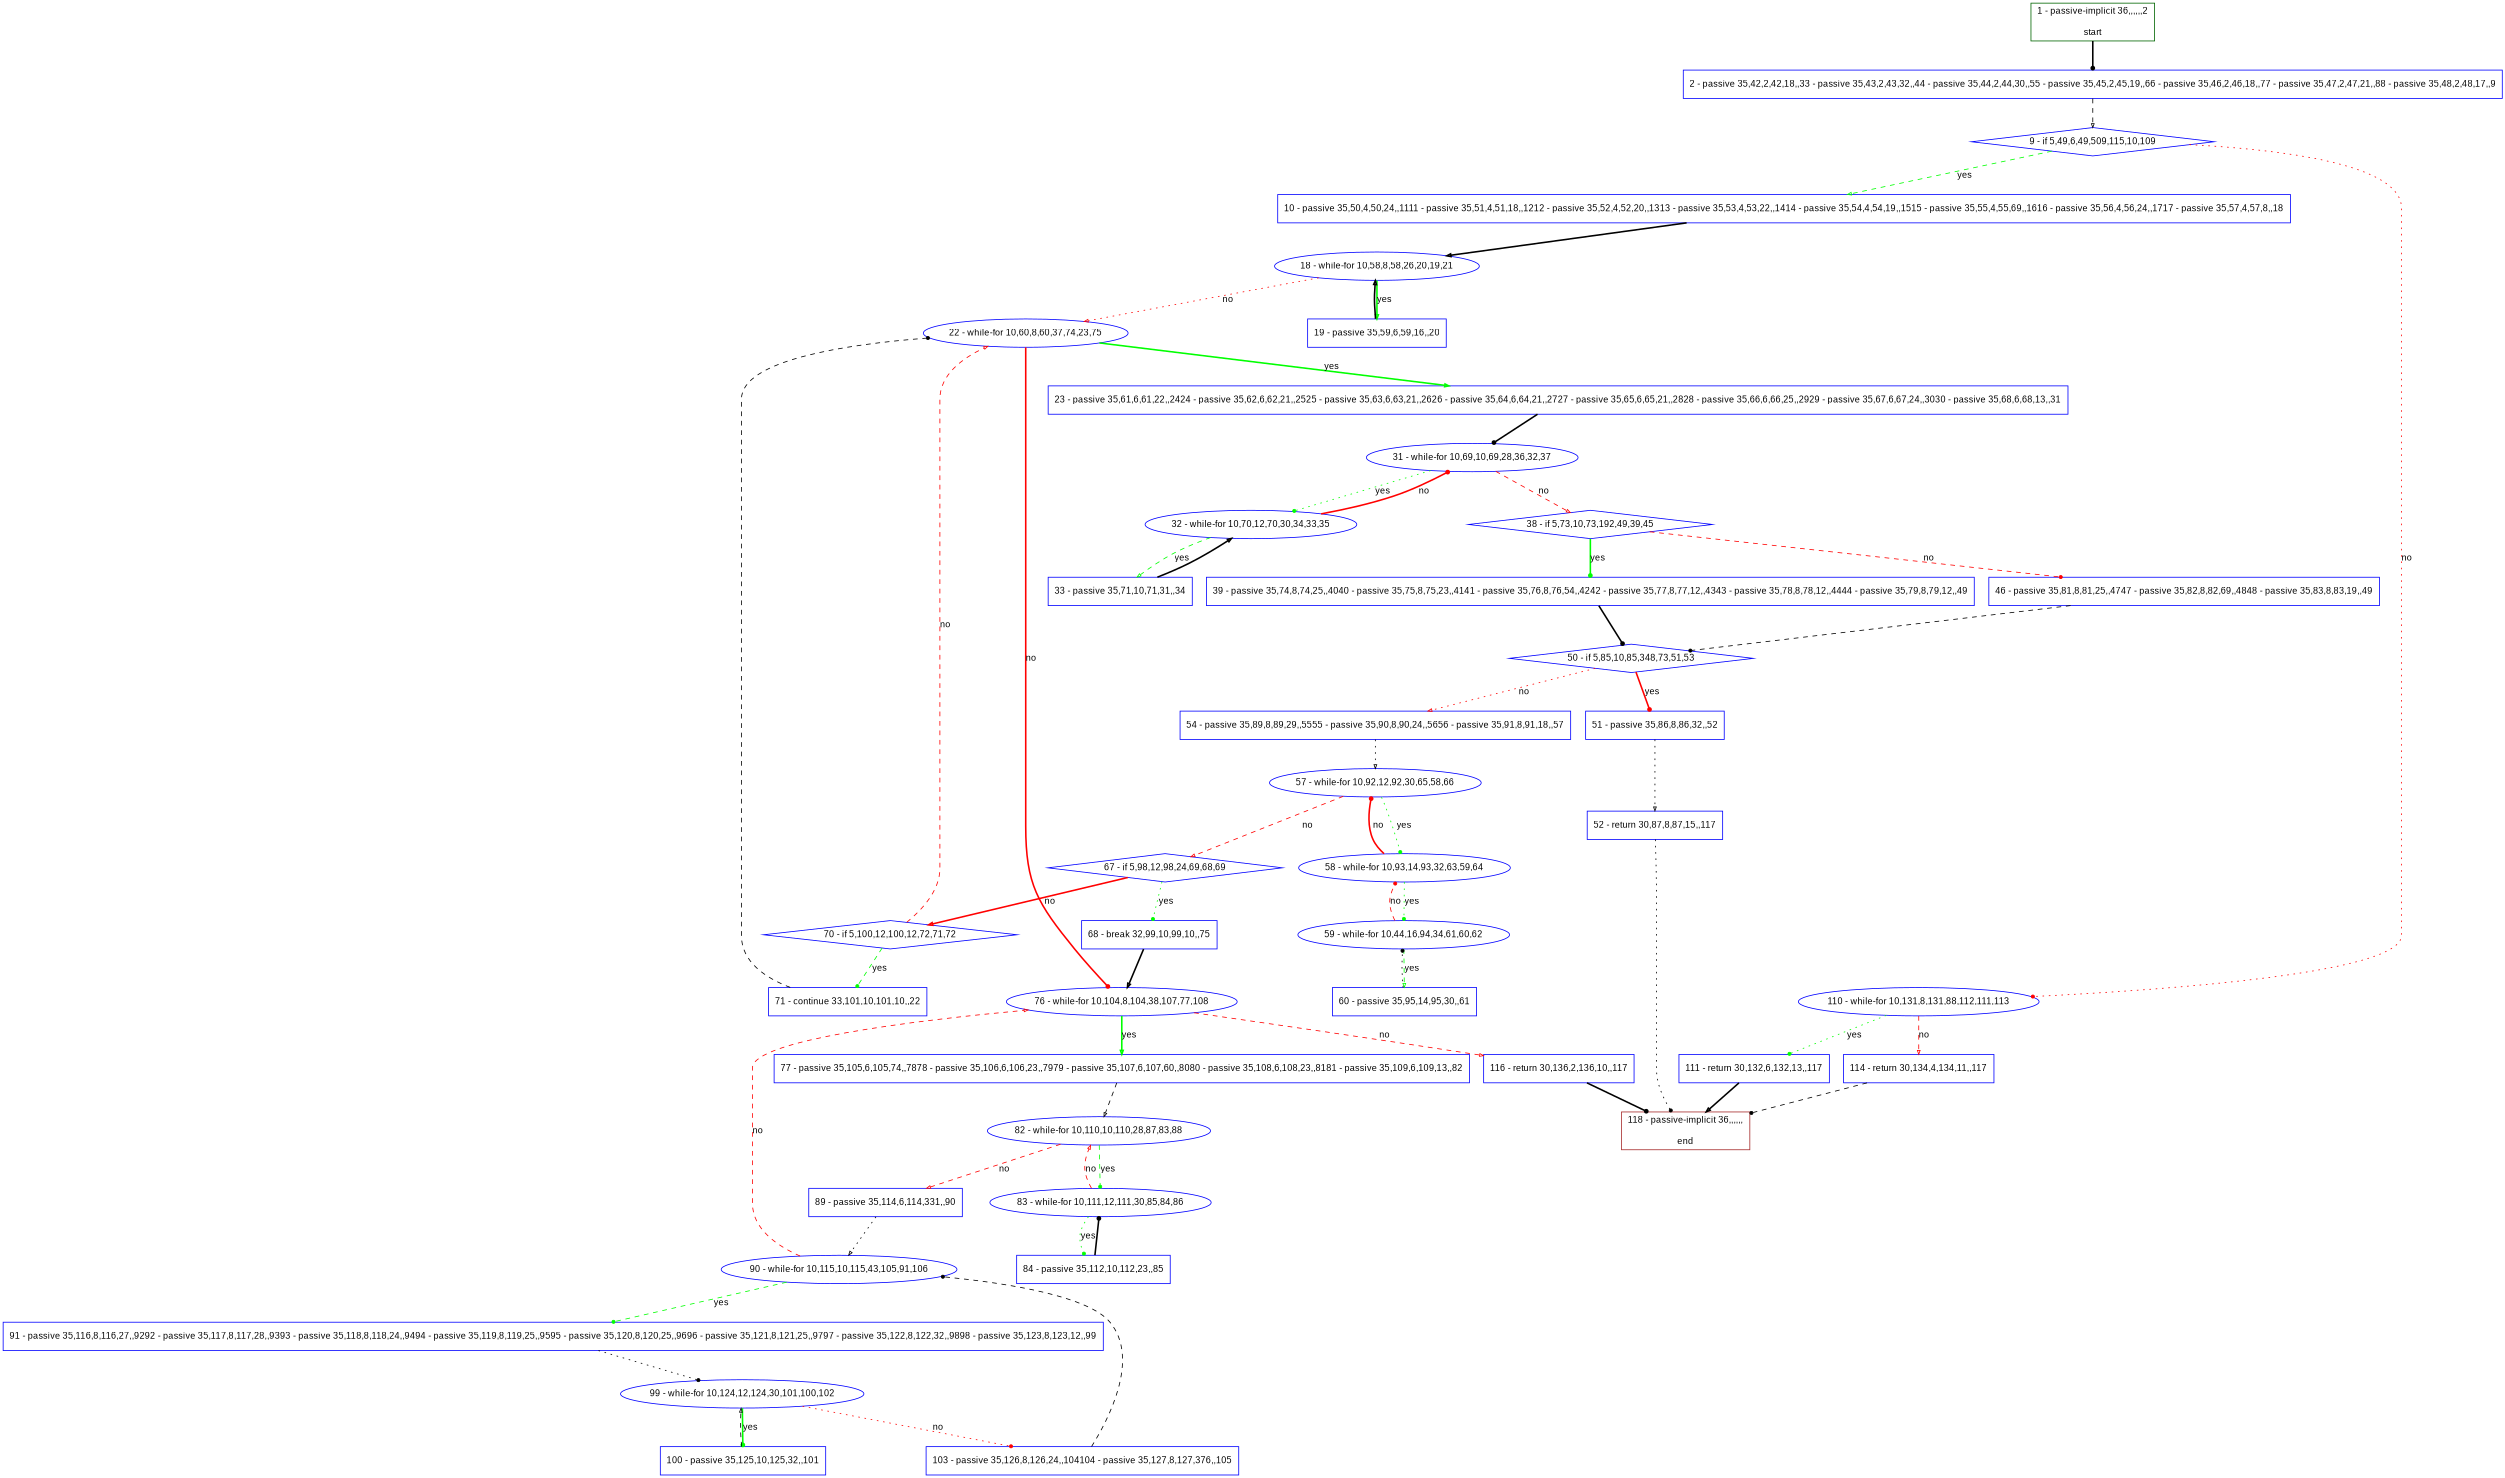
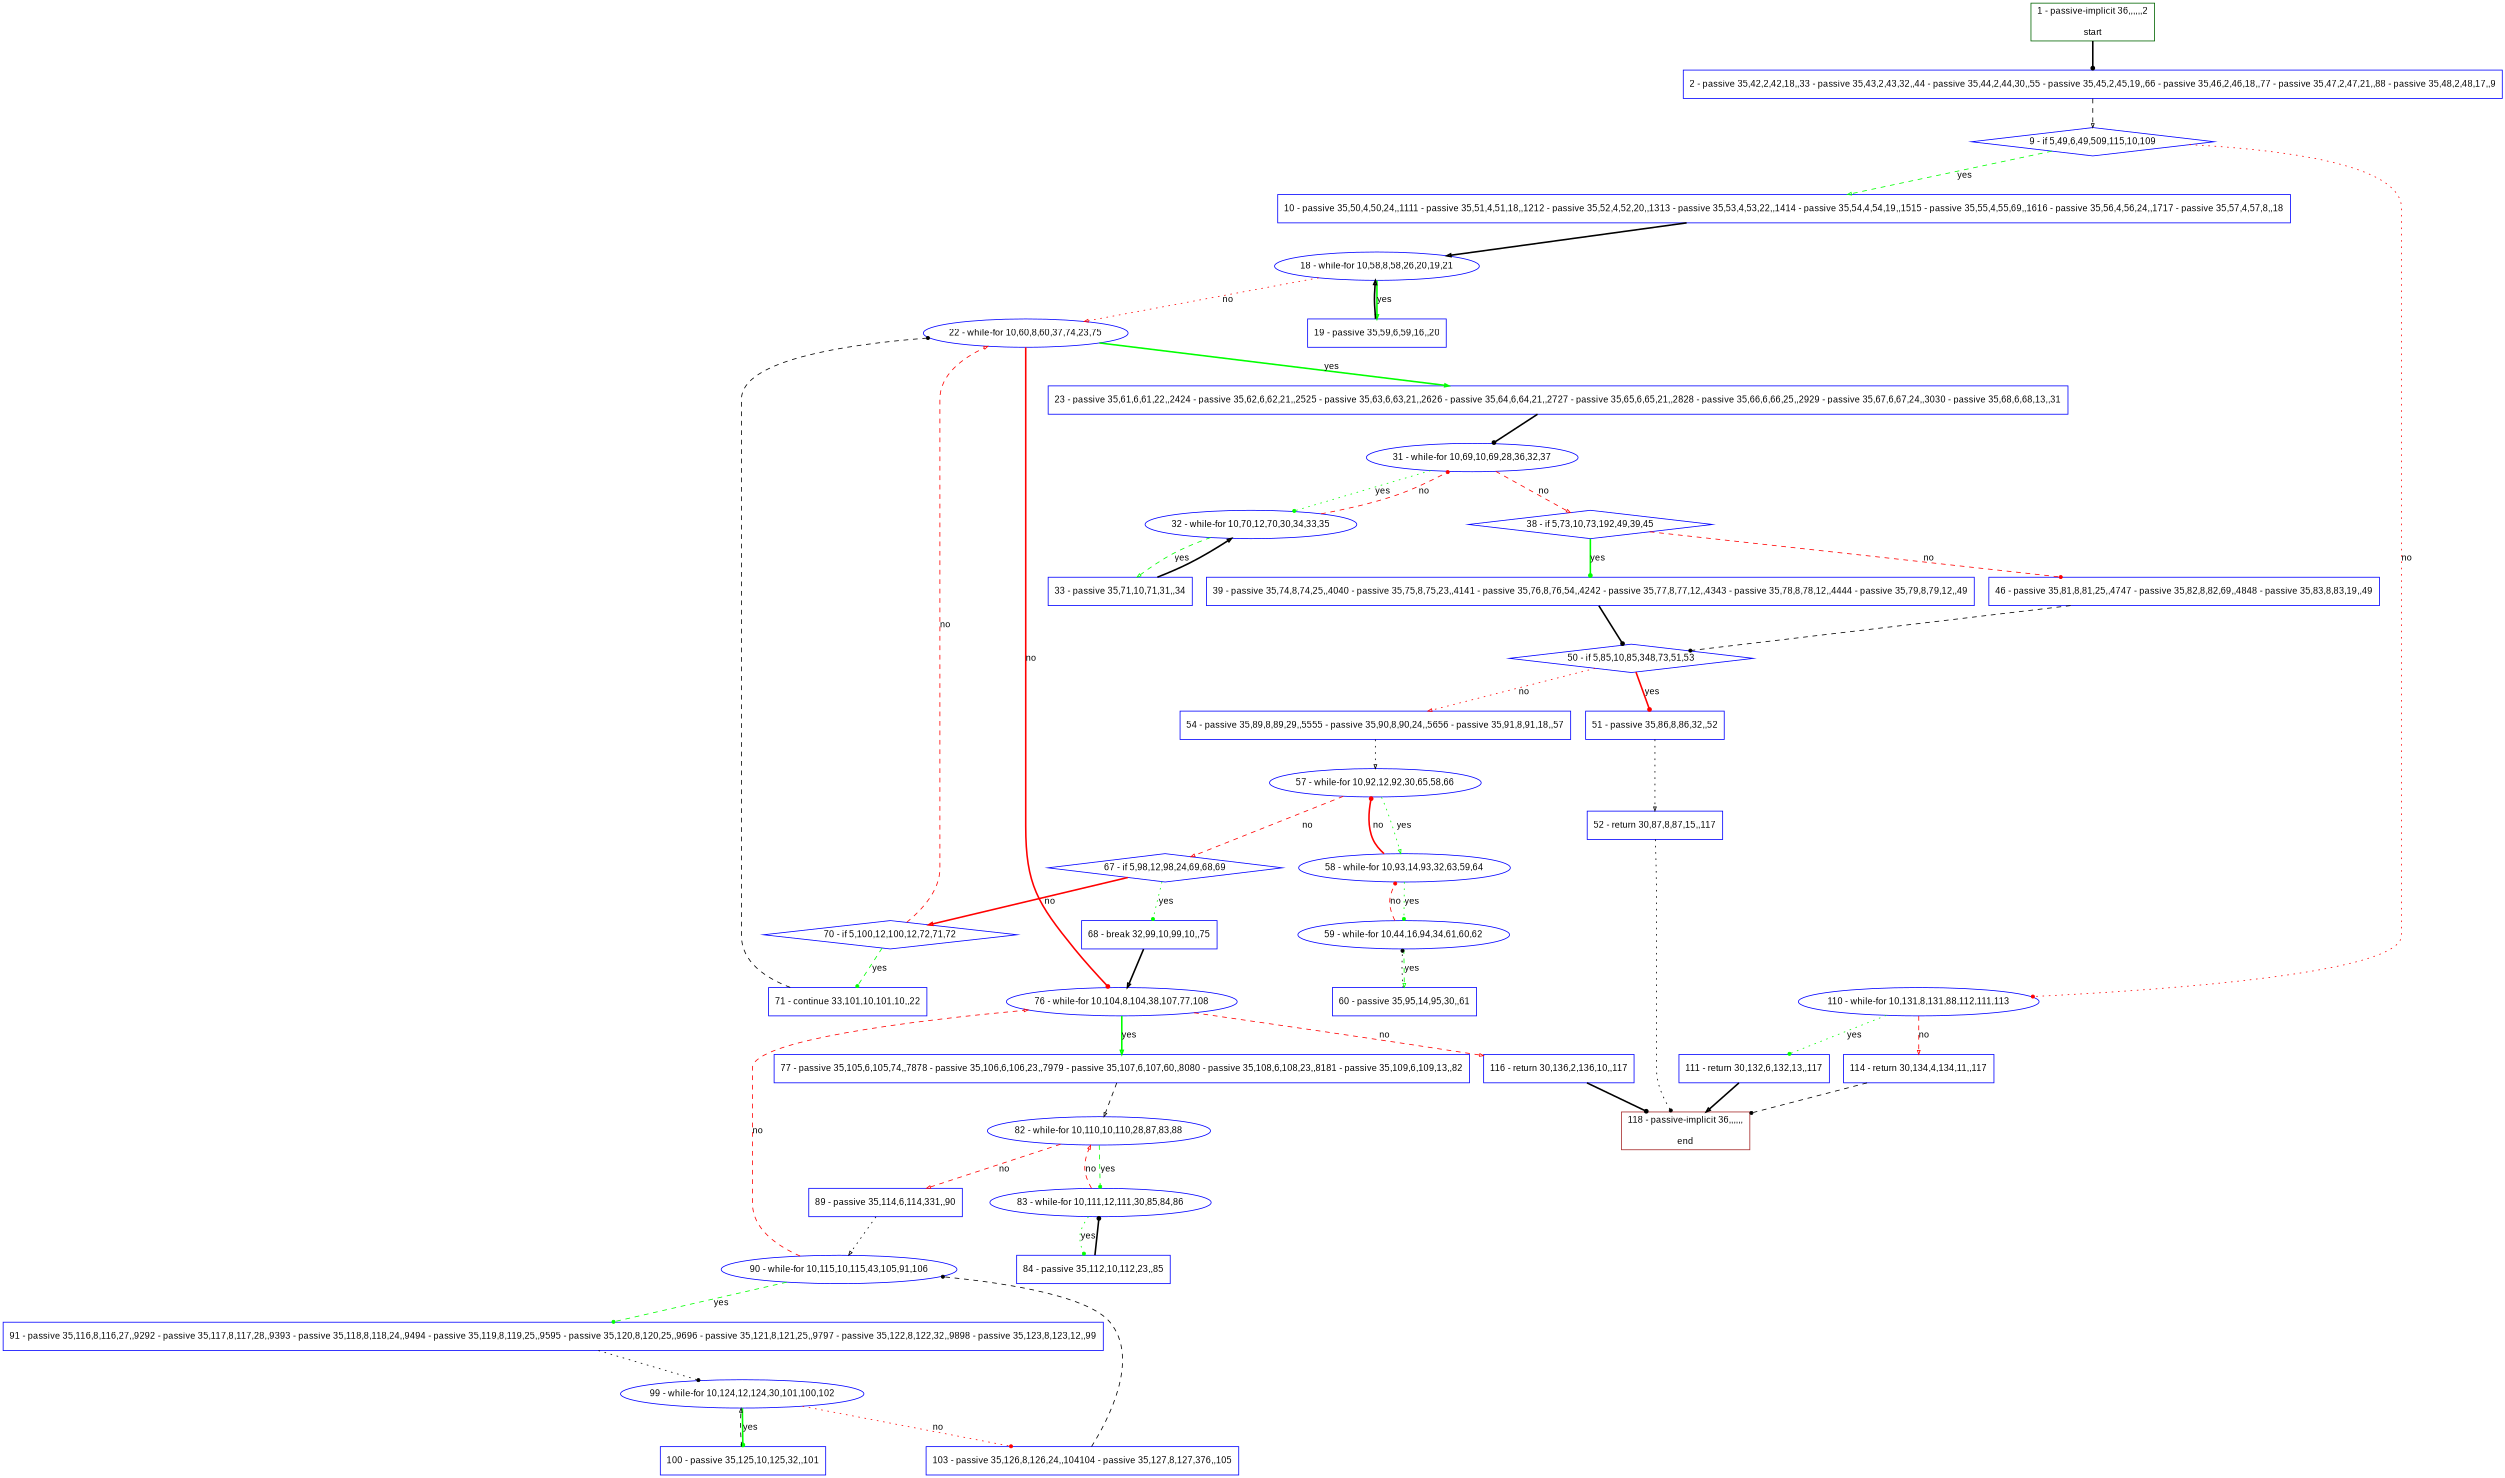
(1385, 499) -> (1385, 499)
(1392, 824) -> (1392, 824)
